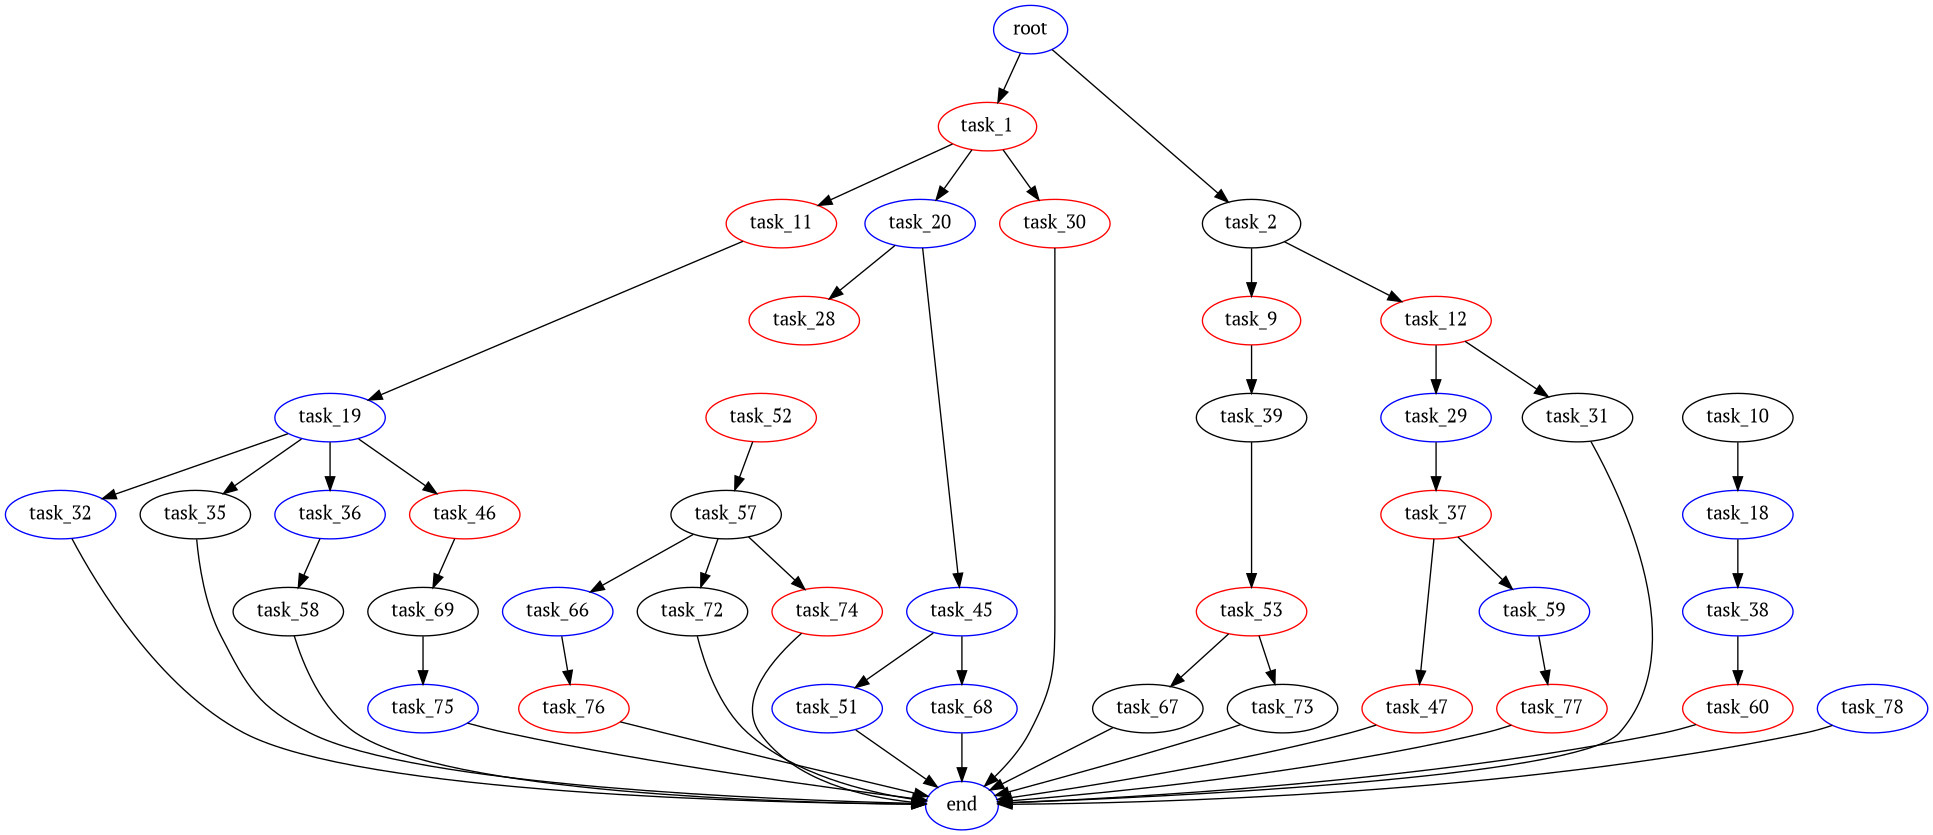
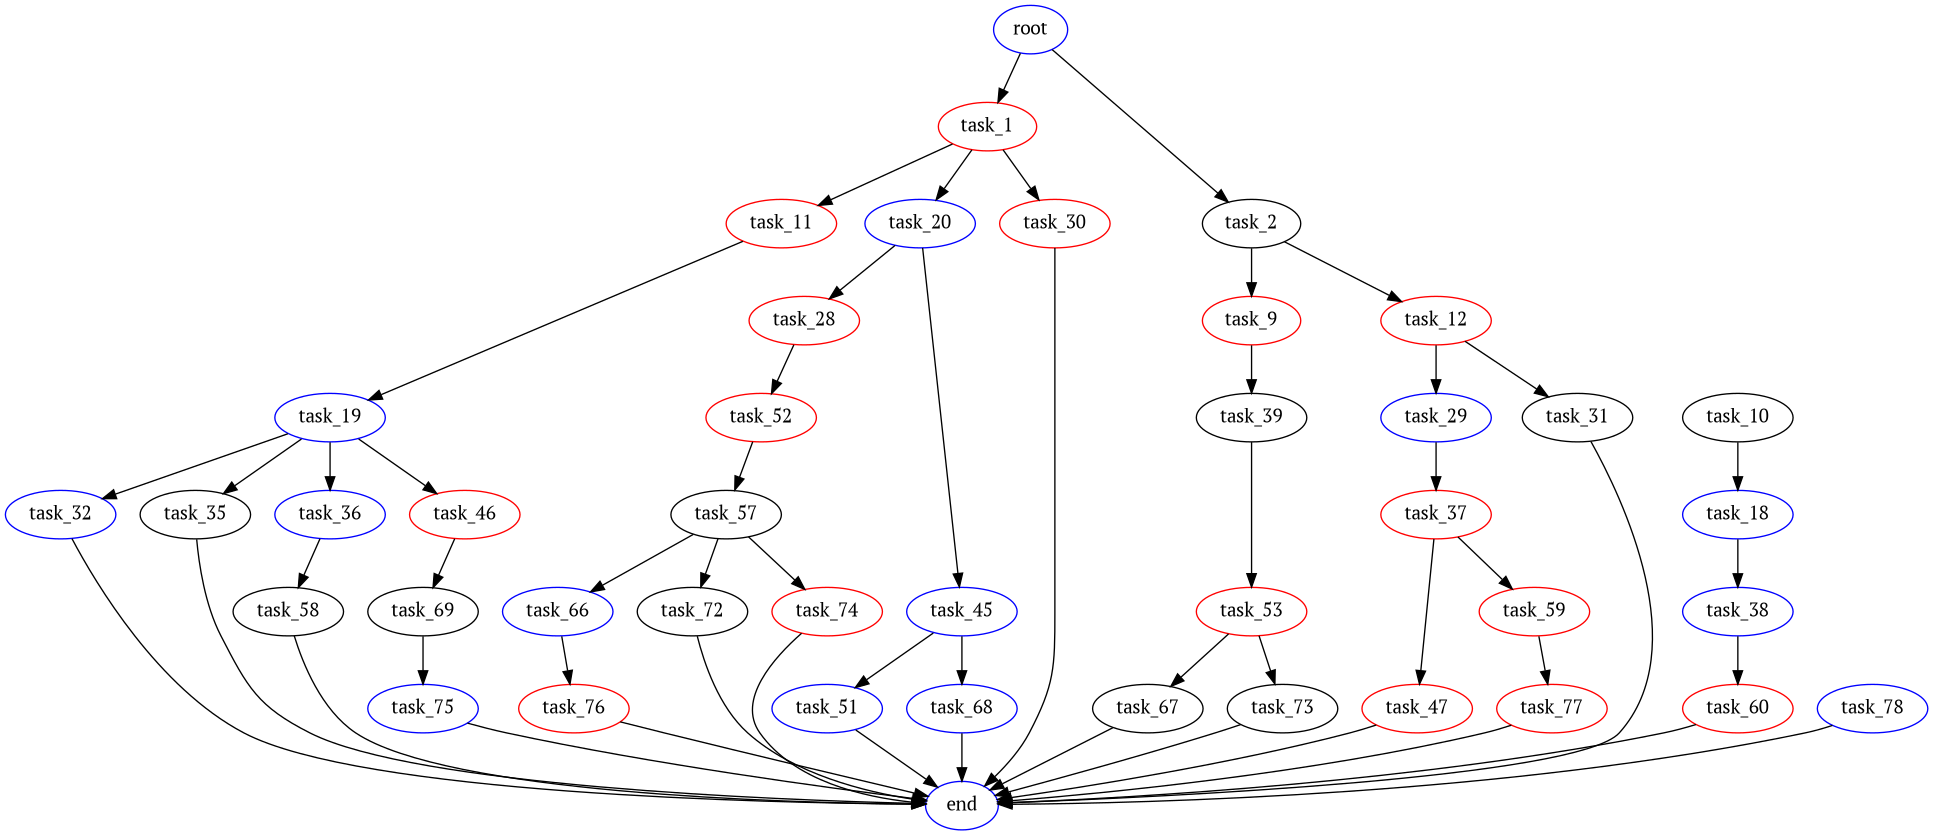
none -> (786, 363)
(1534, 612) -> (1534, 612)
